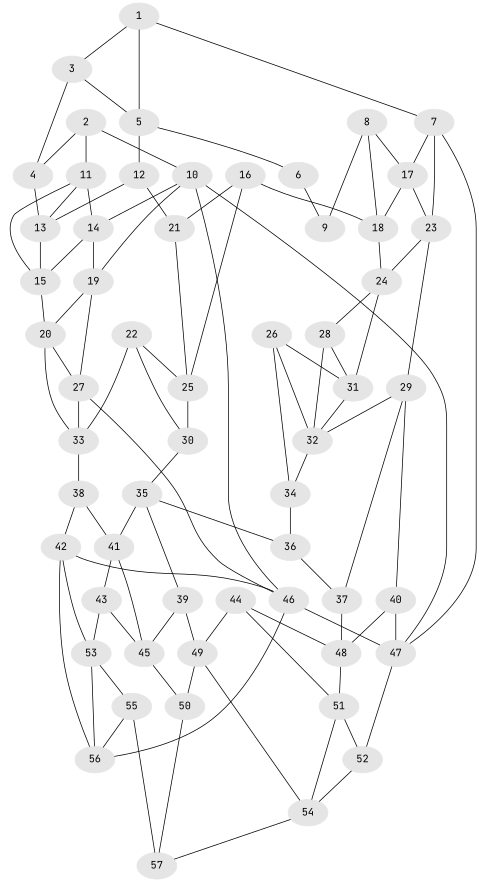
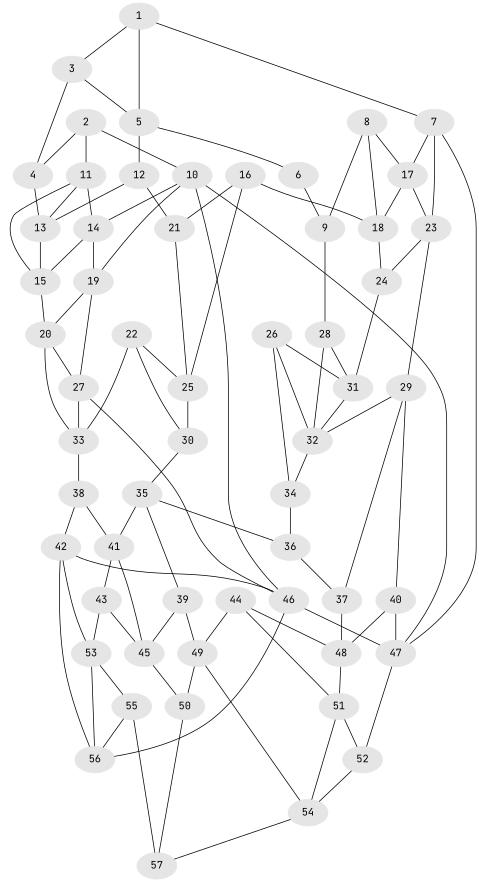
(353, 308) -> (325, 282)
